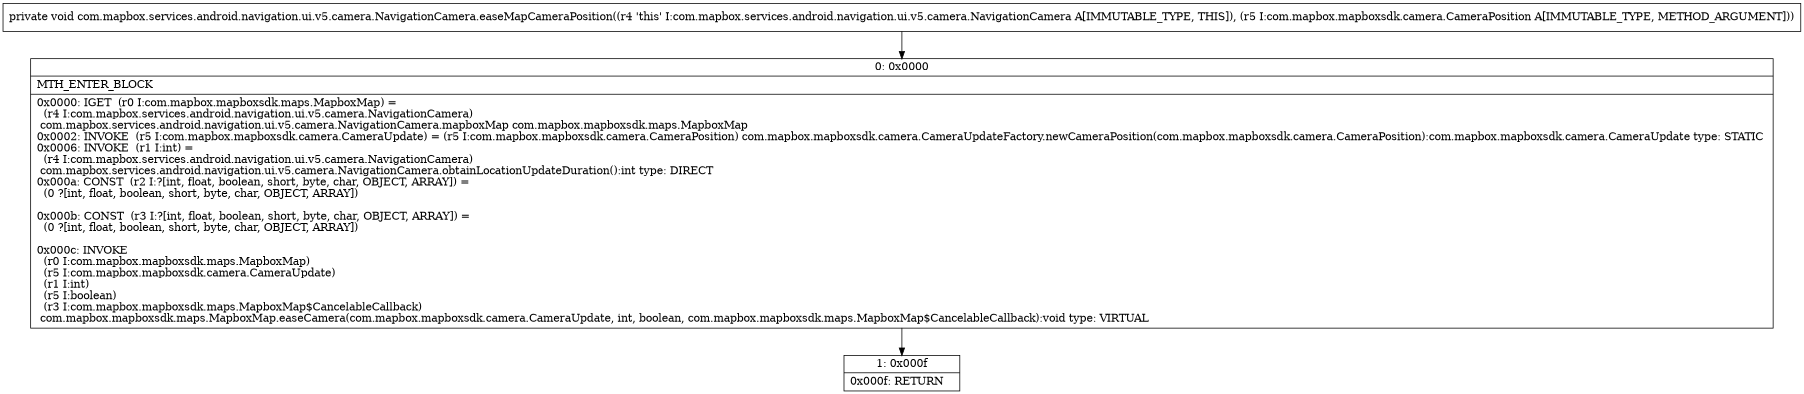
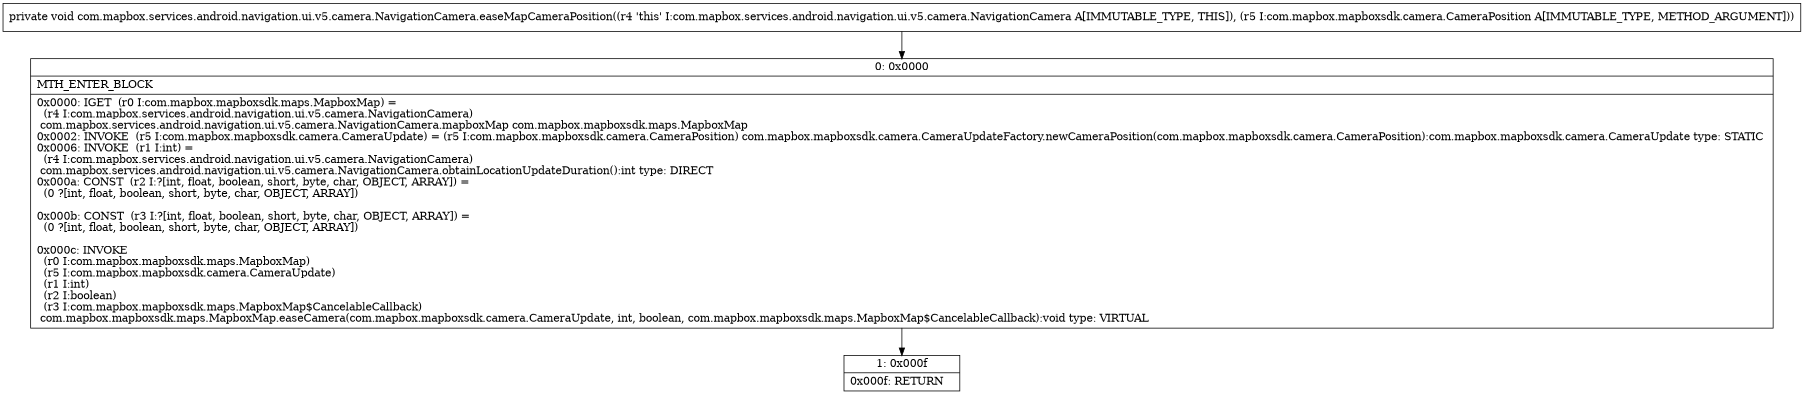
(77, 296) -> (77, 296)
